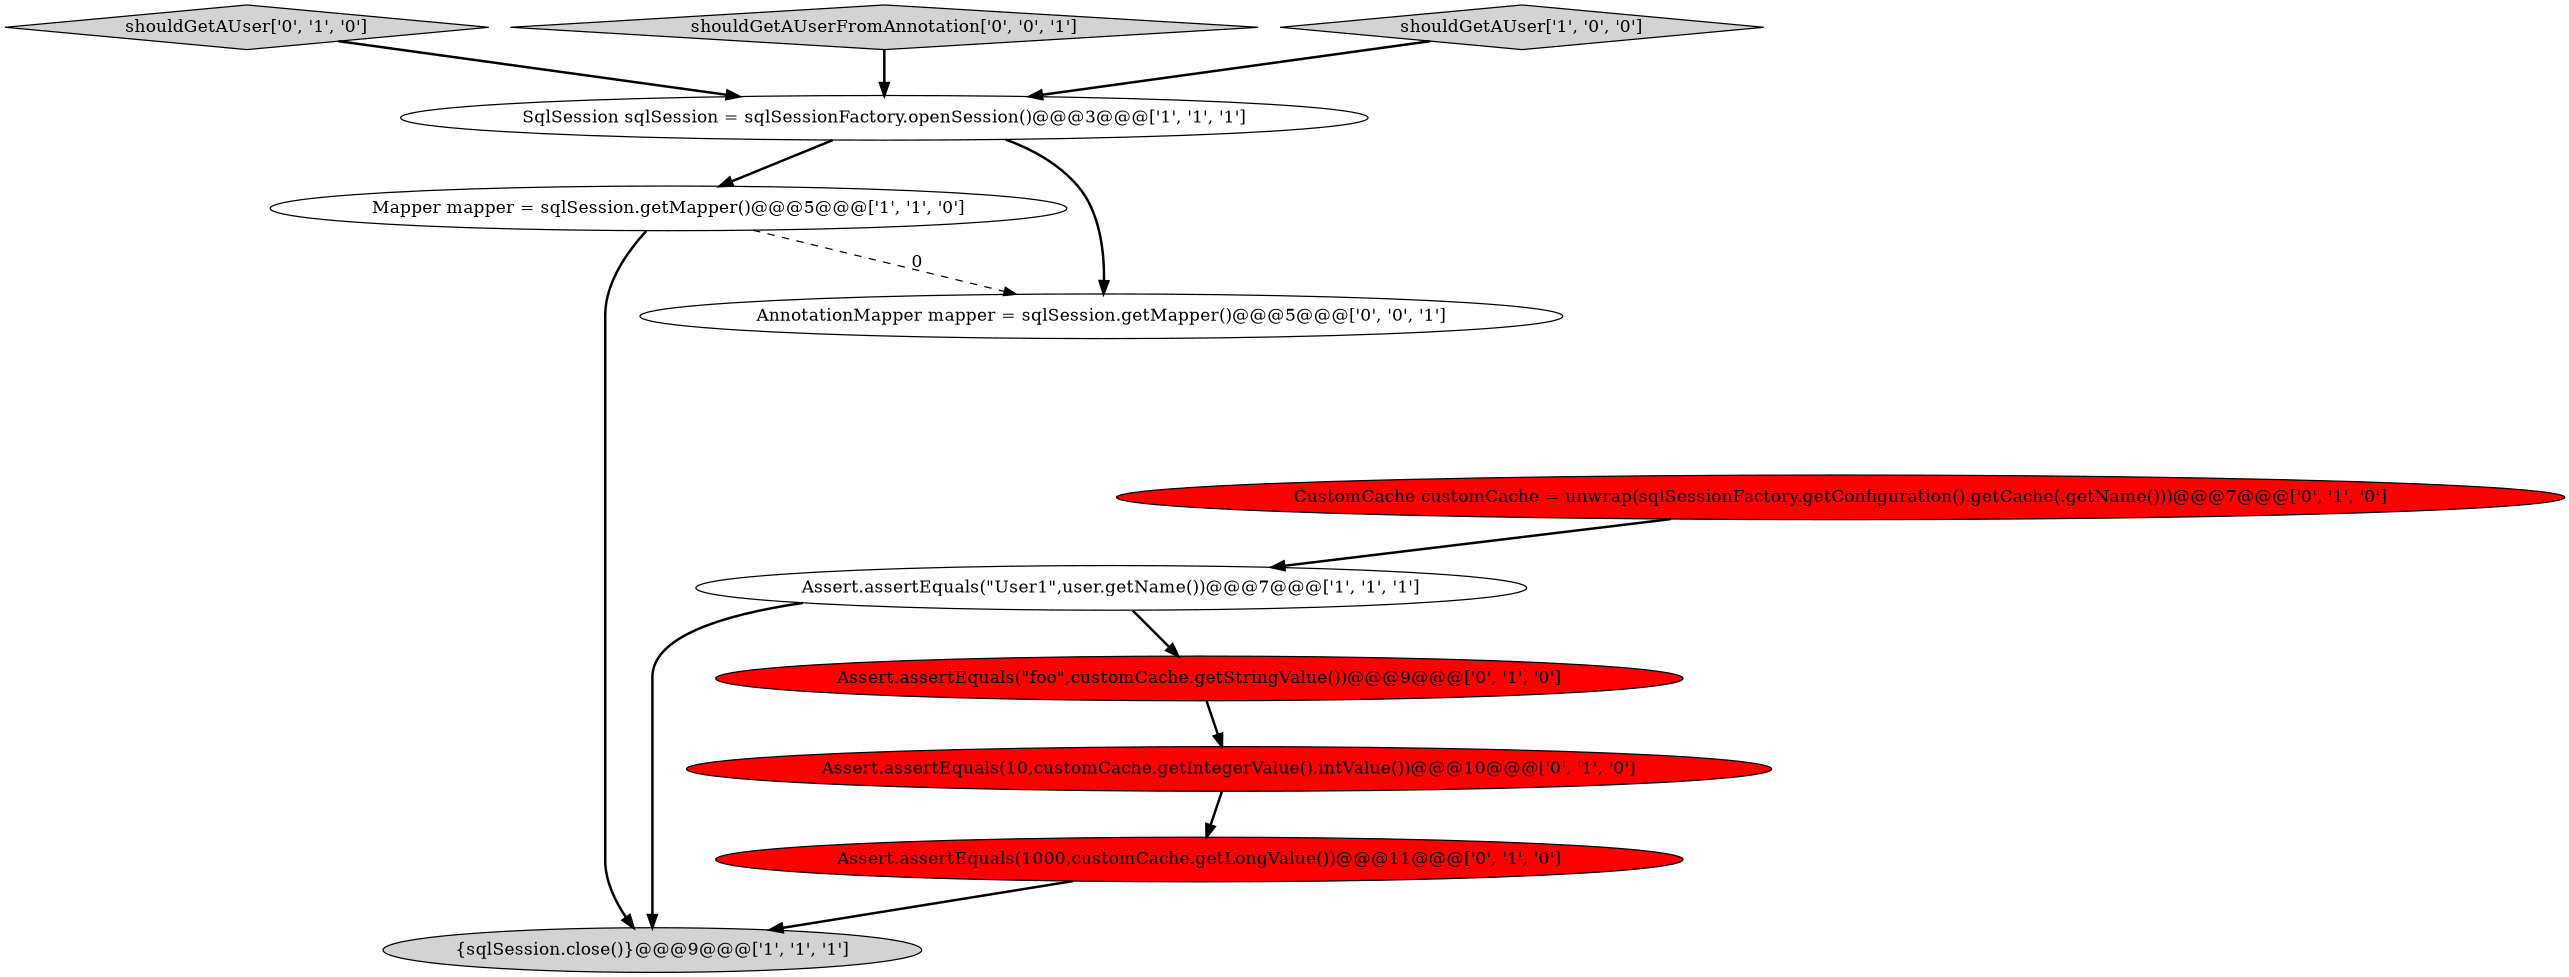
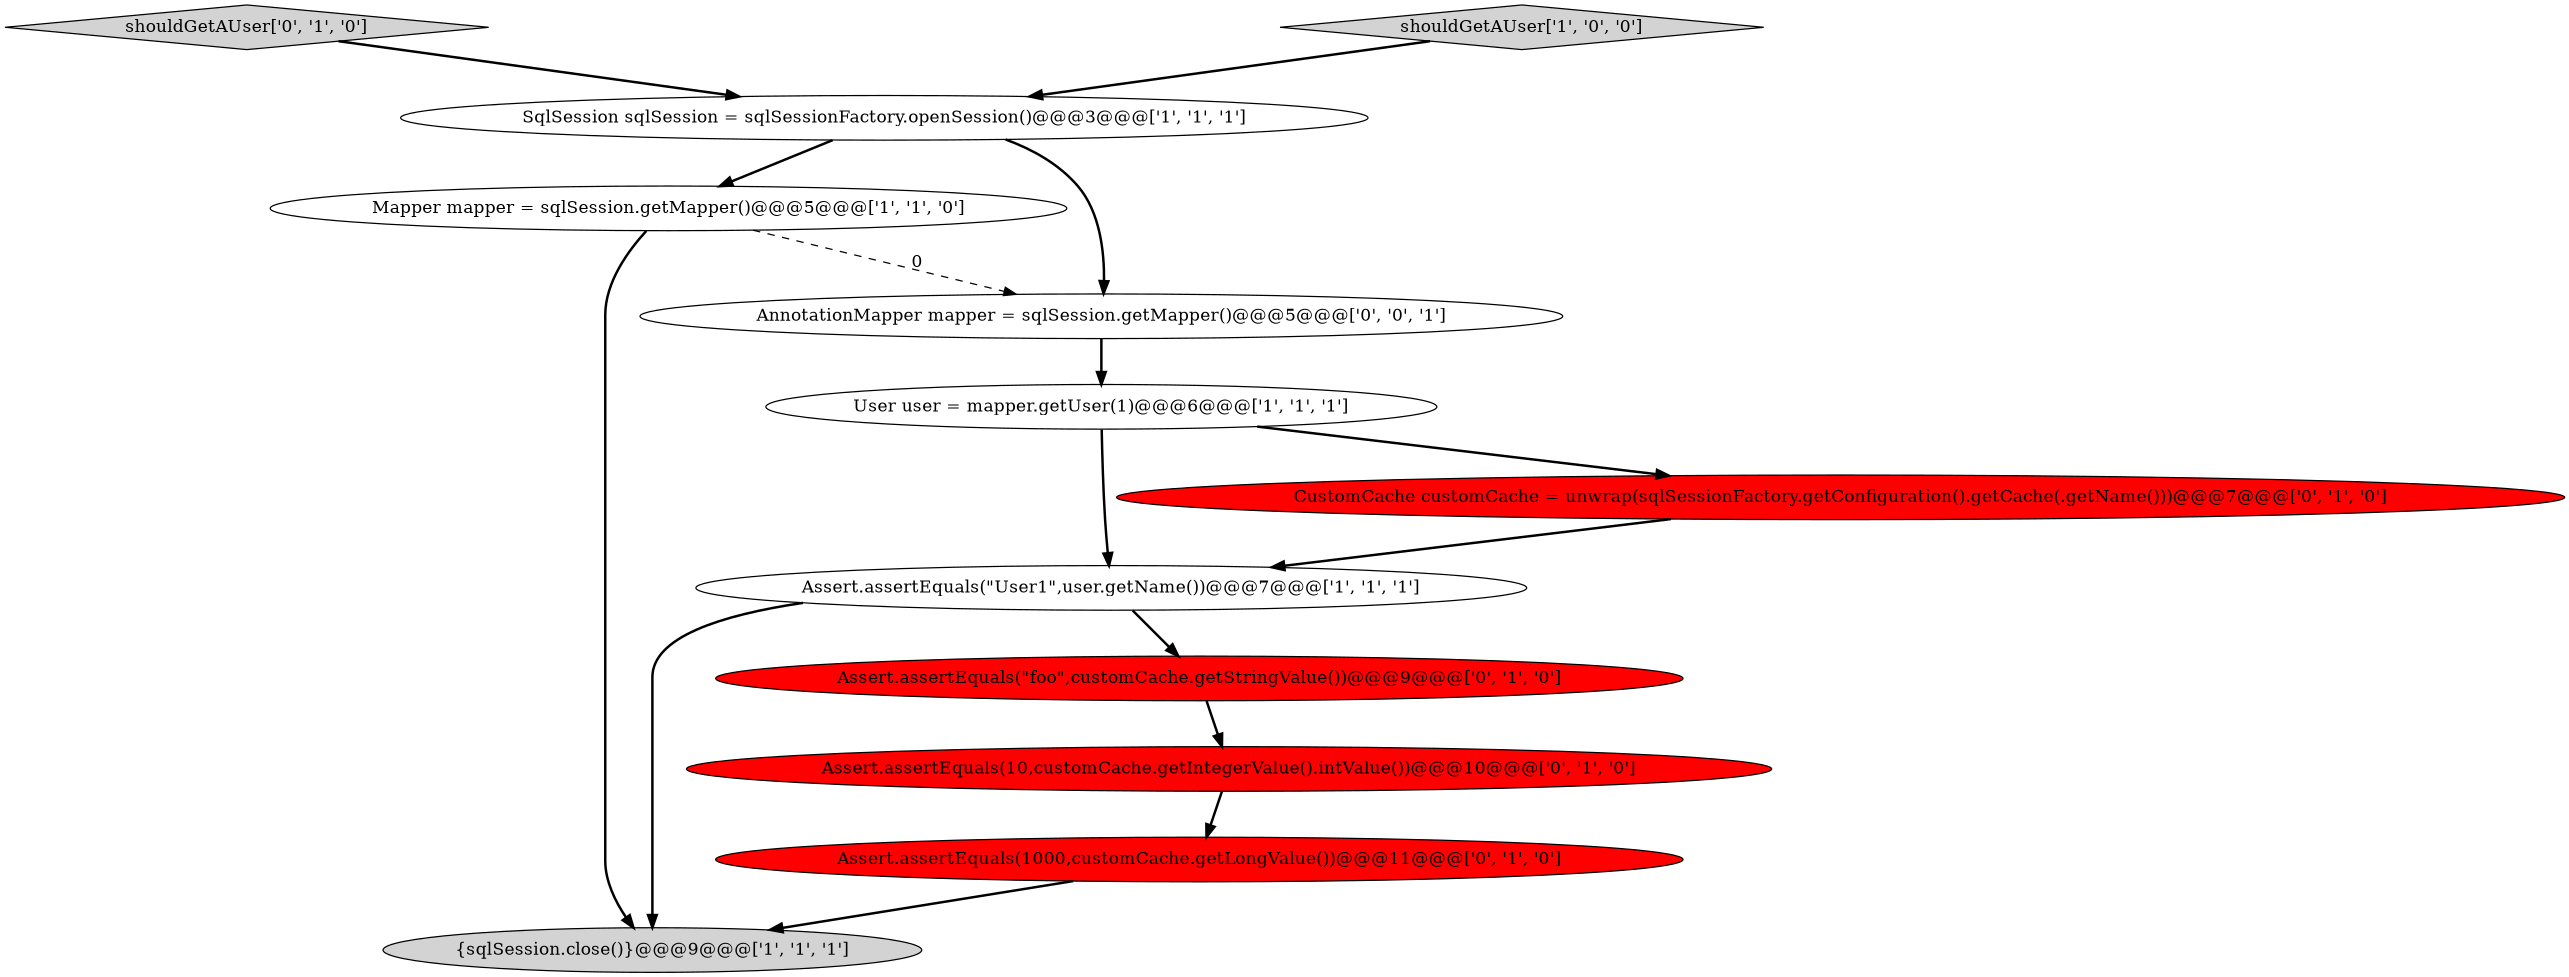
(884, 27) -> none
none -> (1101, 407)
